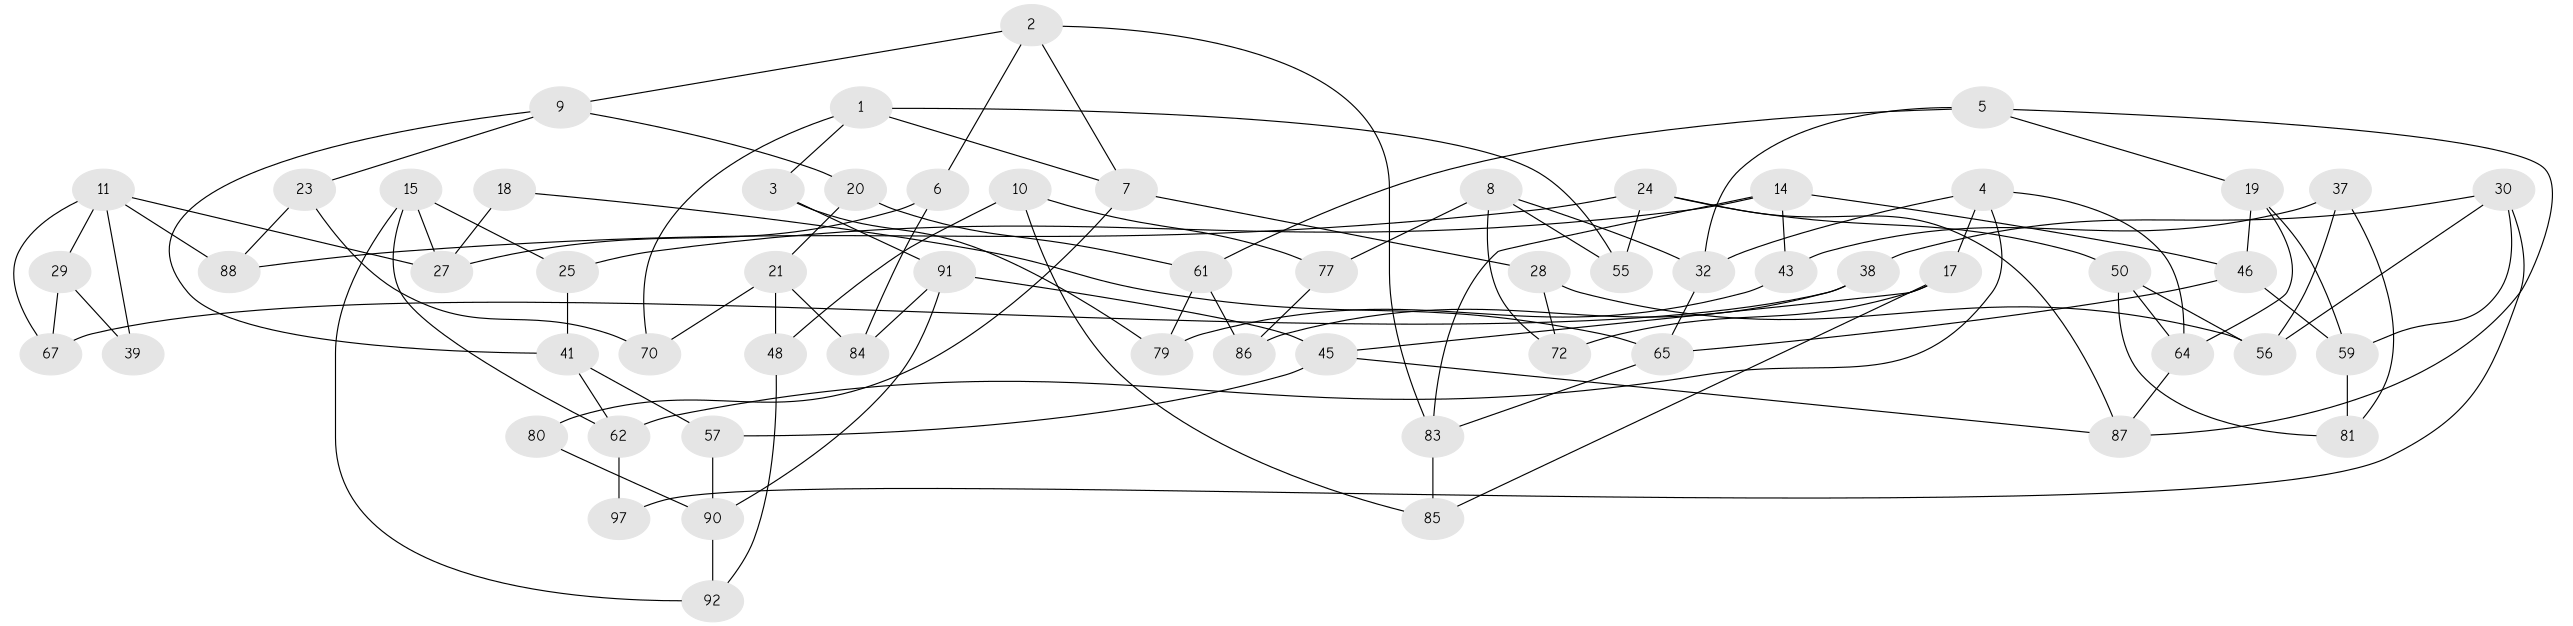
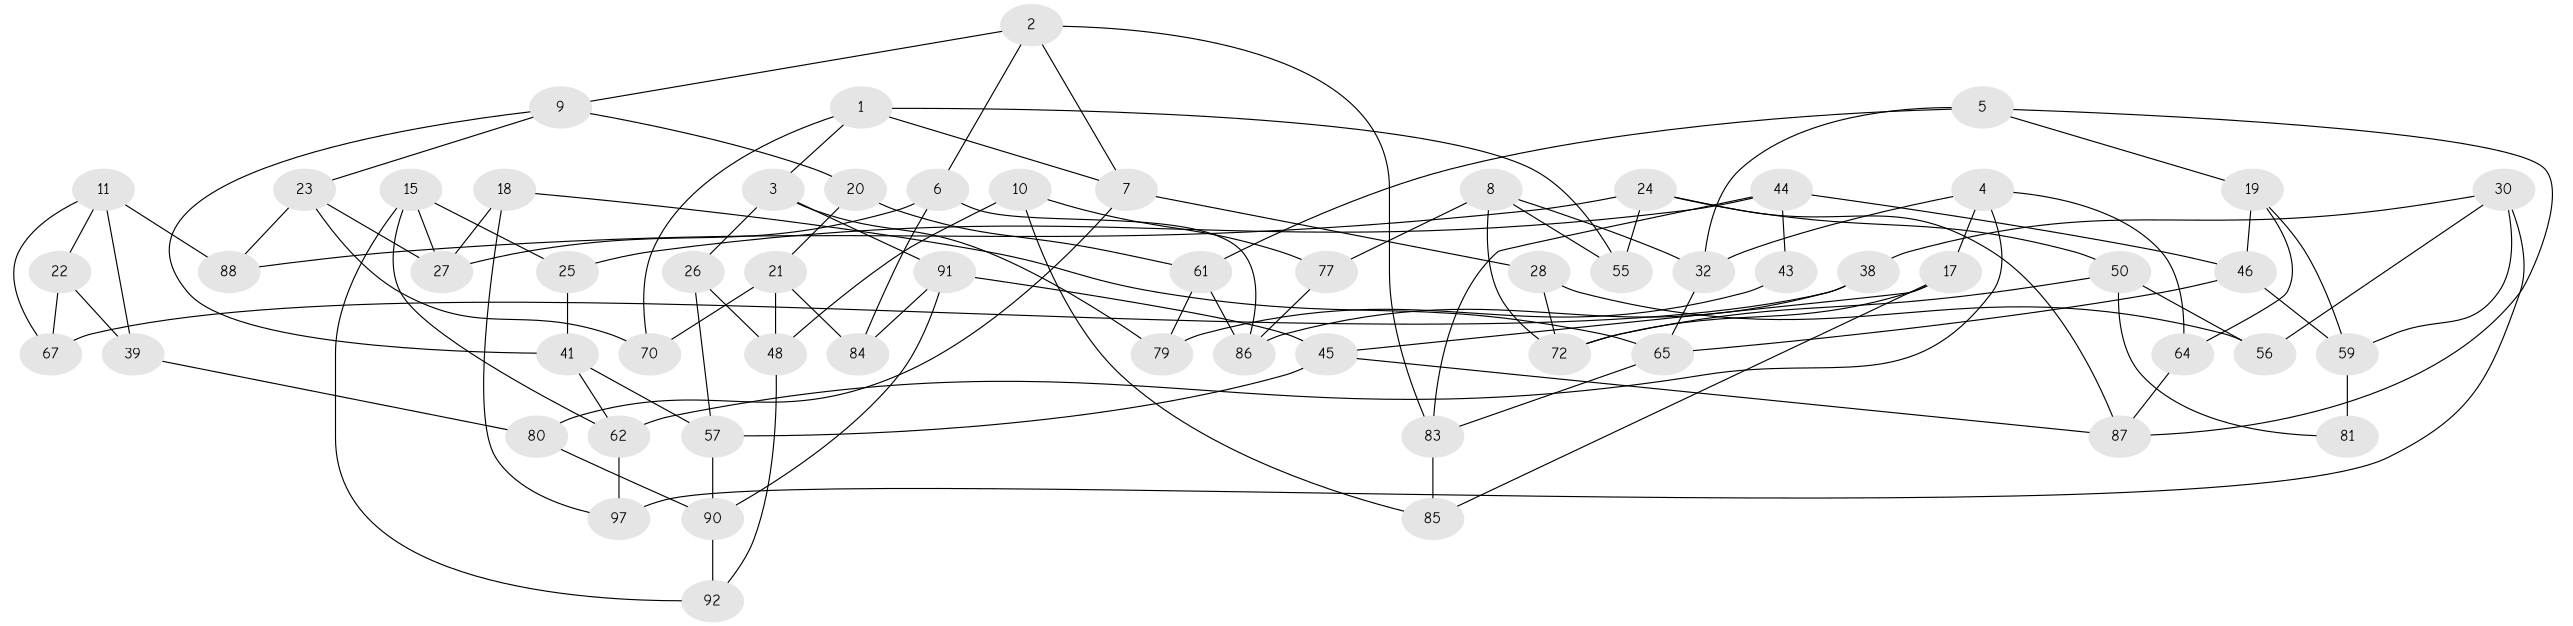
(1782, 190) -> (1782, 190)
(2341, 190) -> none
none -> (1091, 220)
(280, 233) -> (371, 230)
(60, 272) -> (60, 272)
none -> (693, 272)
(2150, 311) -> (1913, 301)
none -> (484, 390)
none -> (326, 394)
